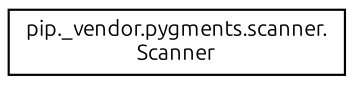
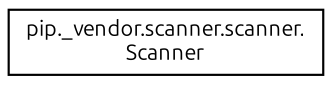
(177, 42) -> (166, 42)
